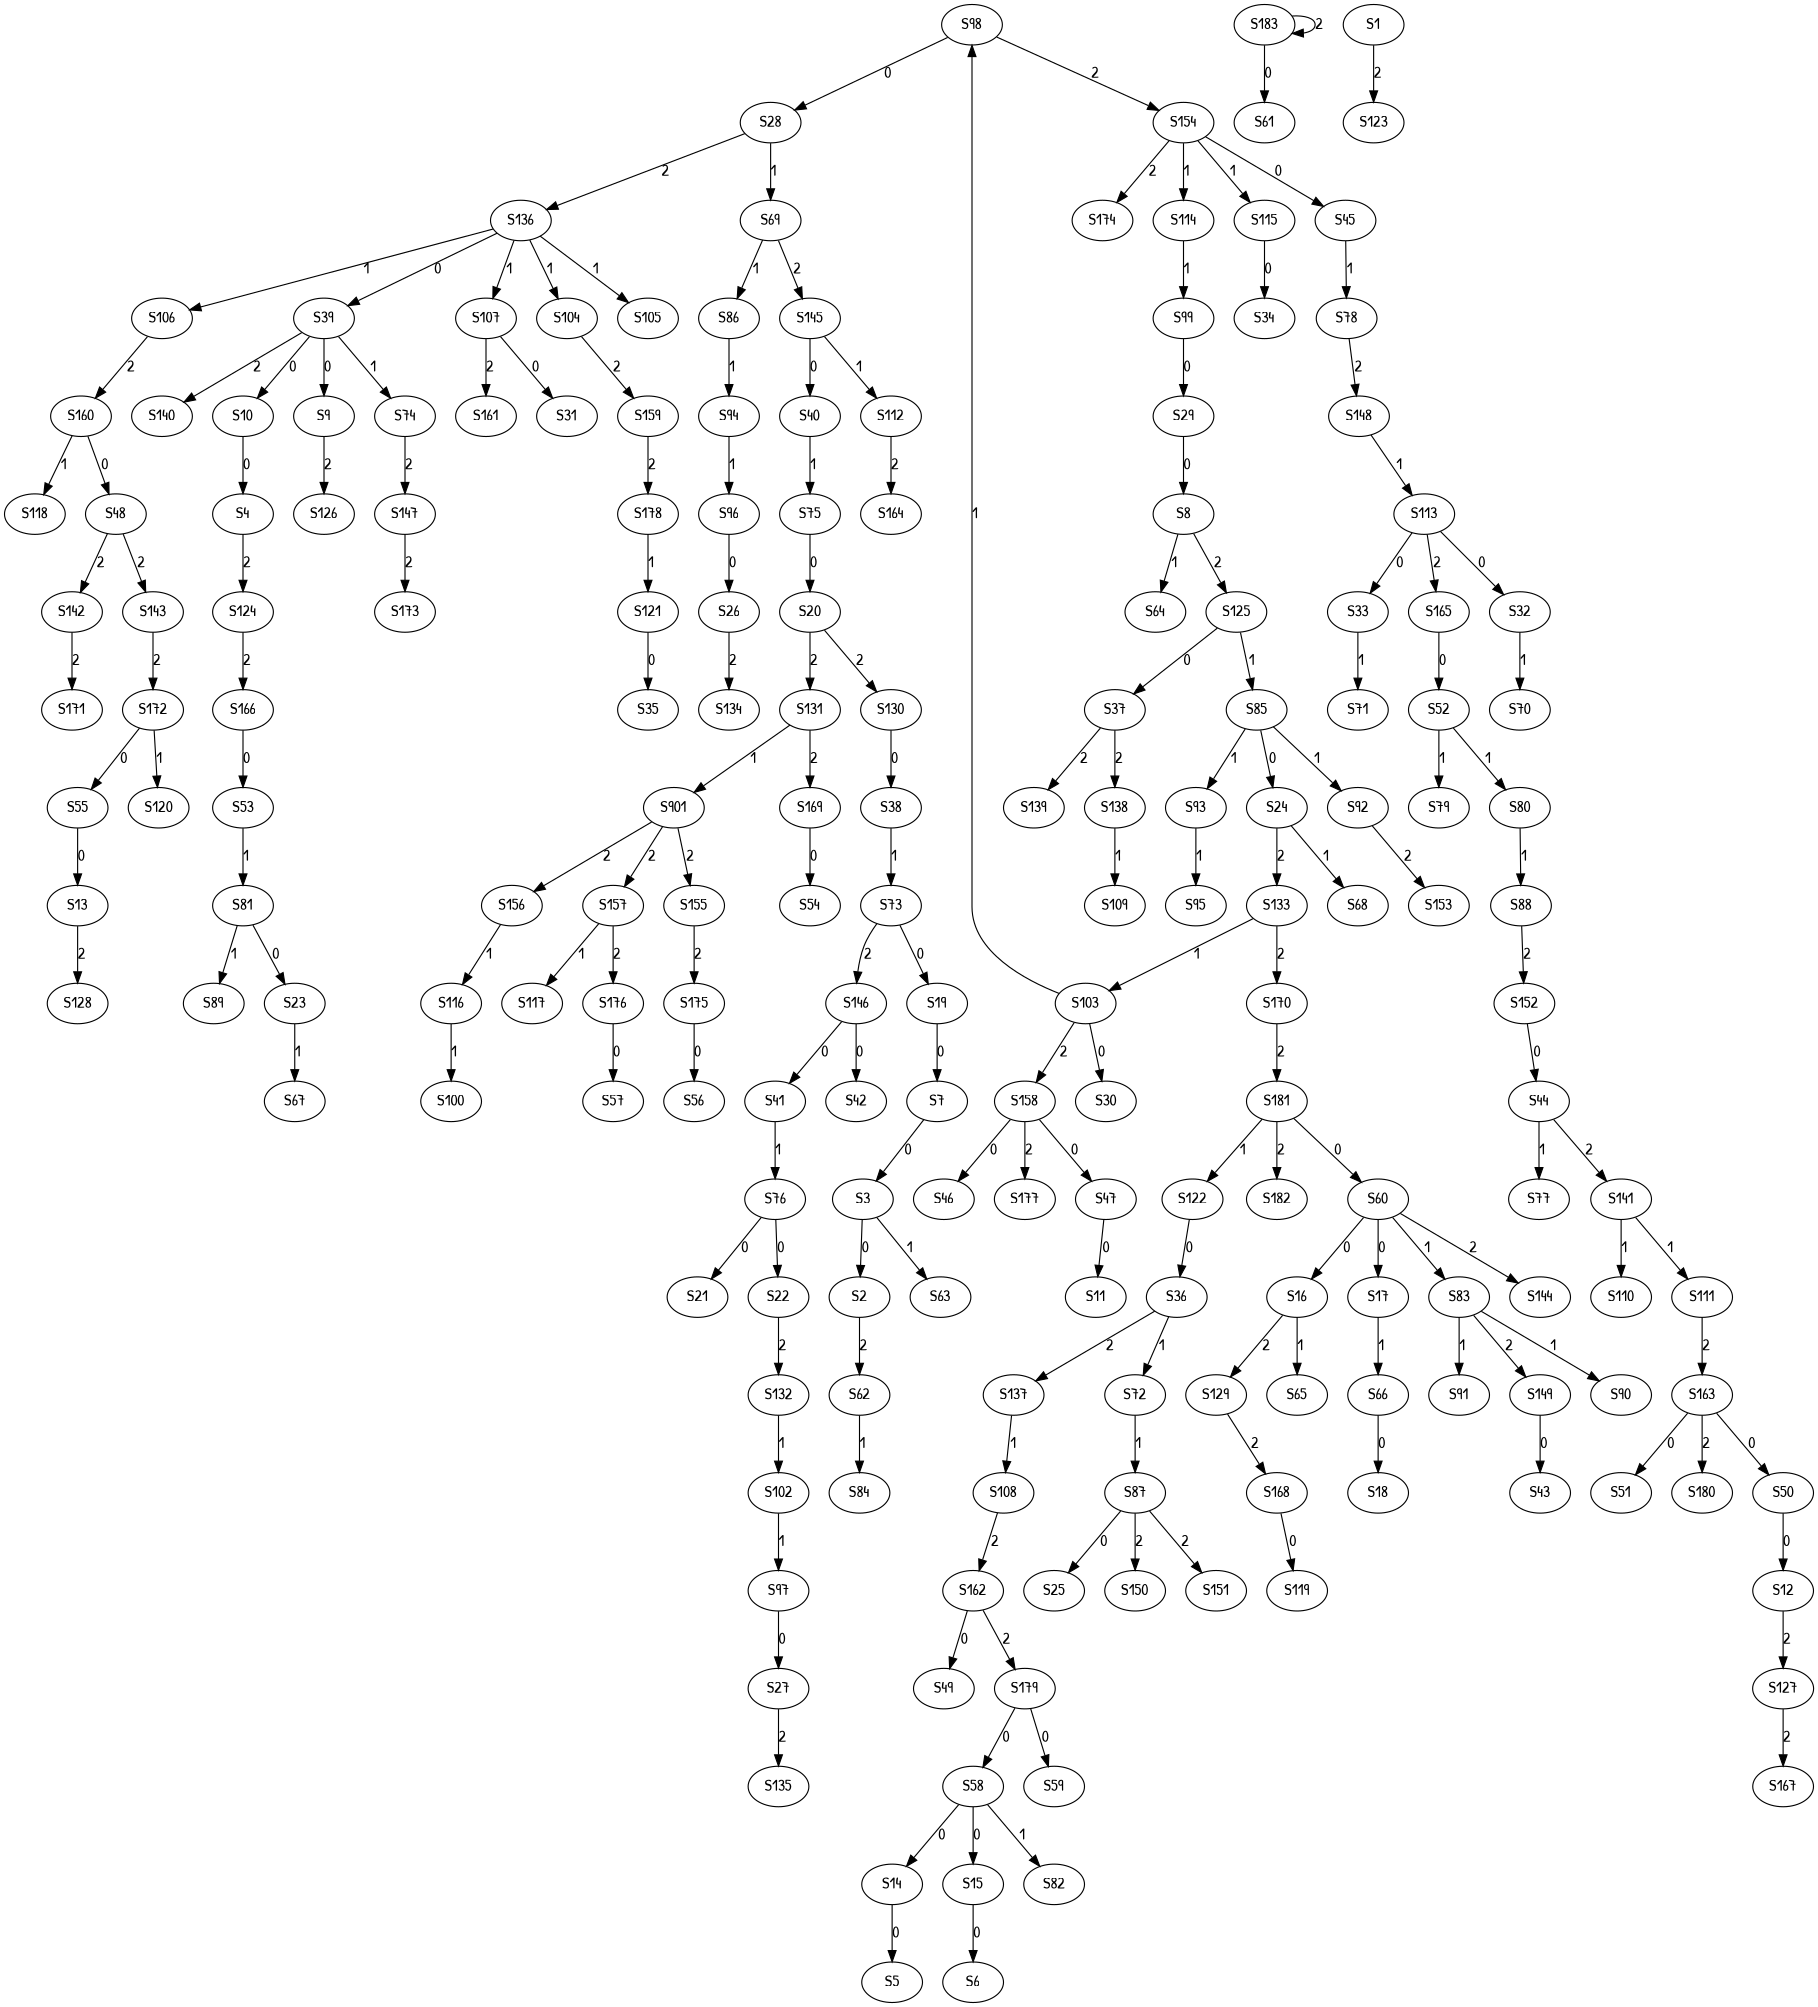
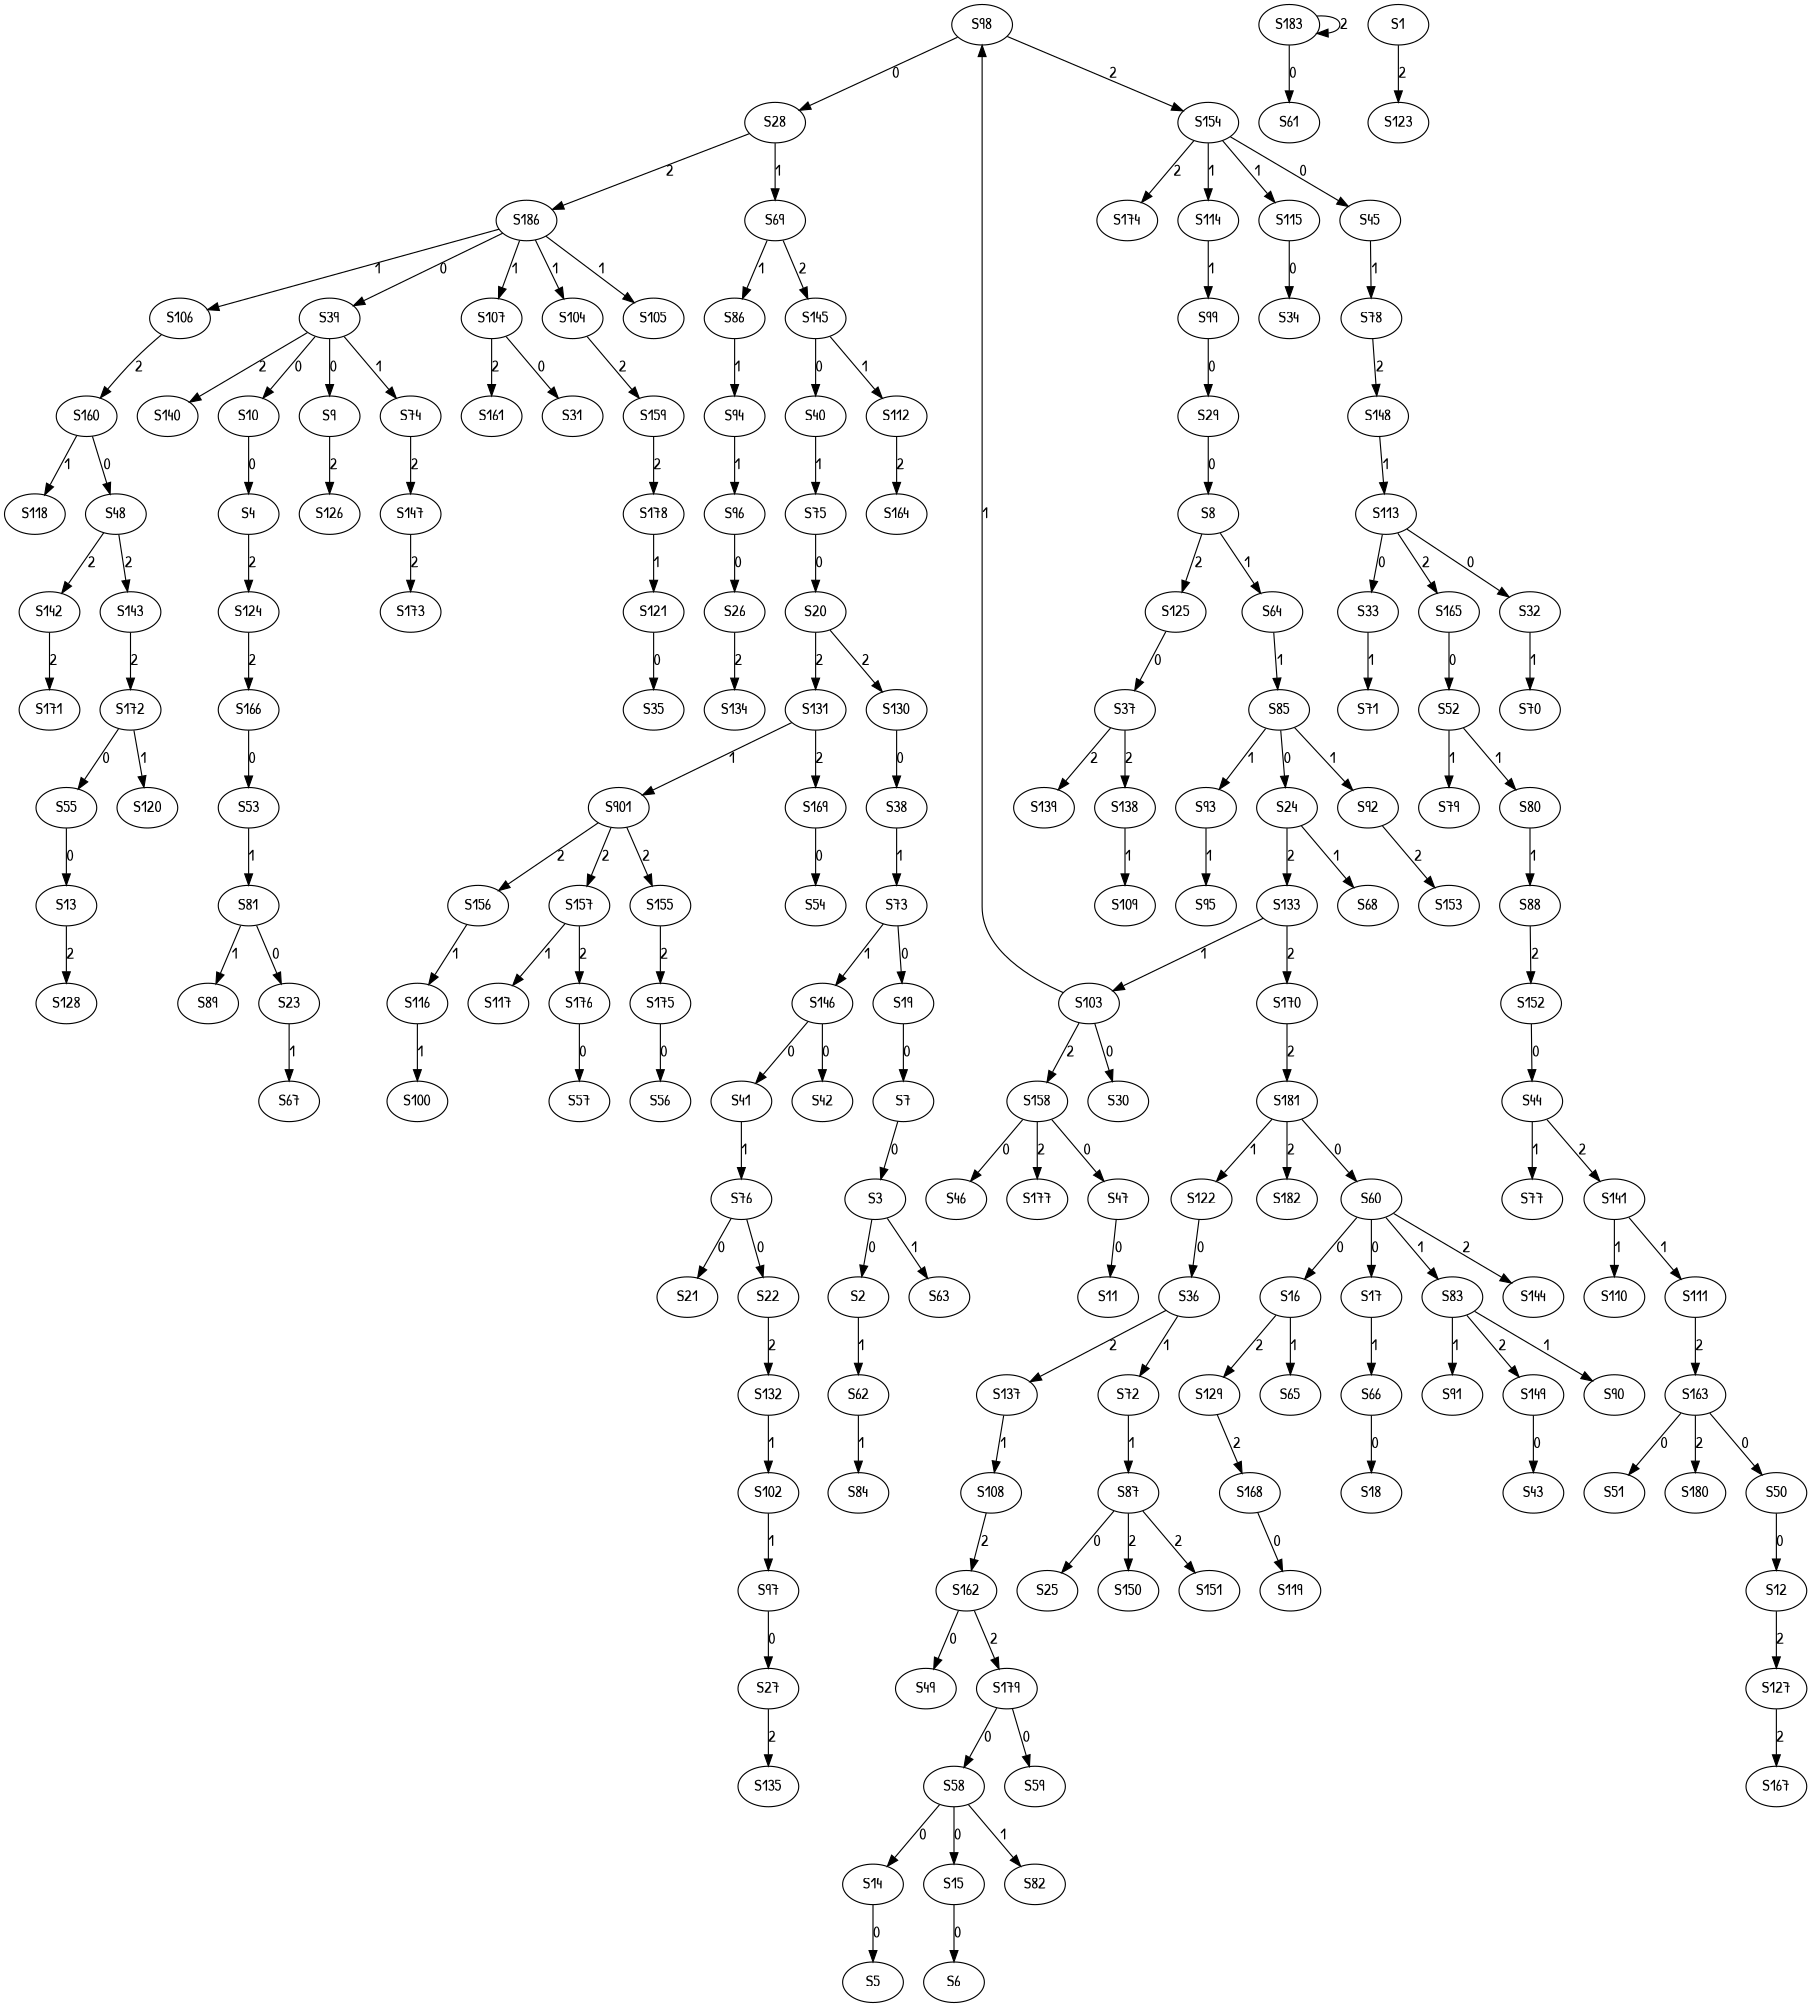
(521, 220) -> (526, 220)
(1245, 655) -> (1275, 655)
(868, 955) -> (867, 955)
(863, 1346) -> (862, 1346)
